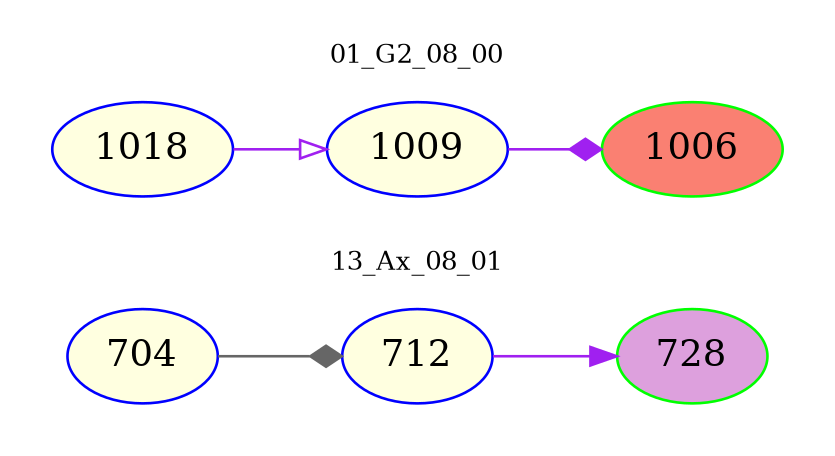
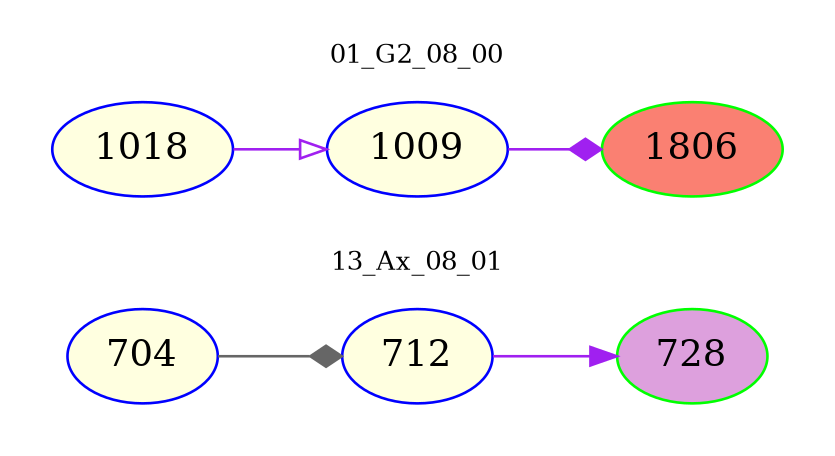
(692, 149) -> (692, 149)
